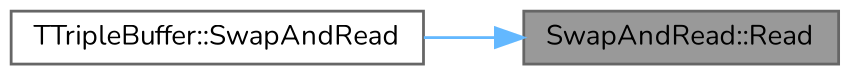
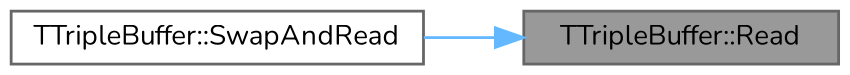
(681, 38) -> (681, 38)
